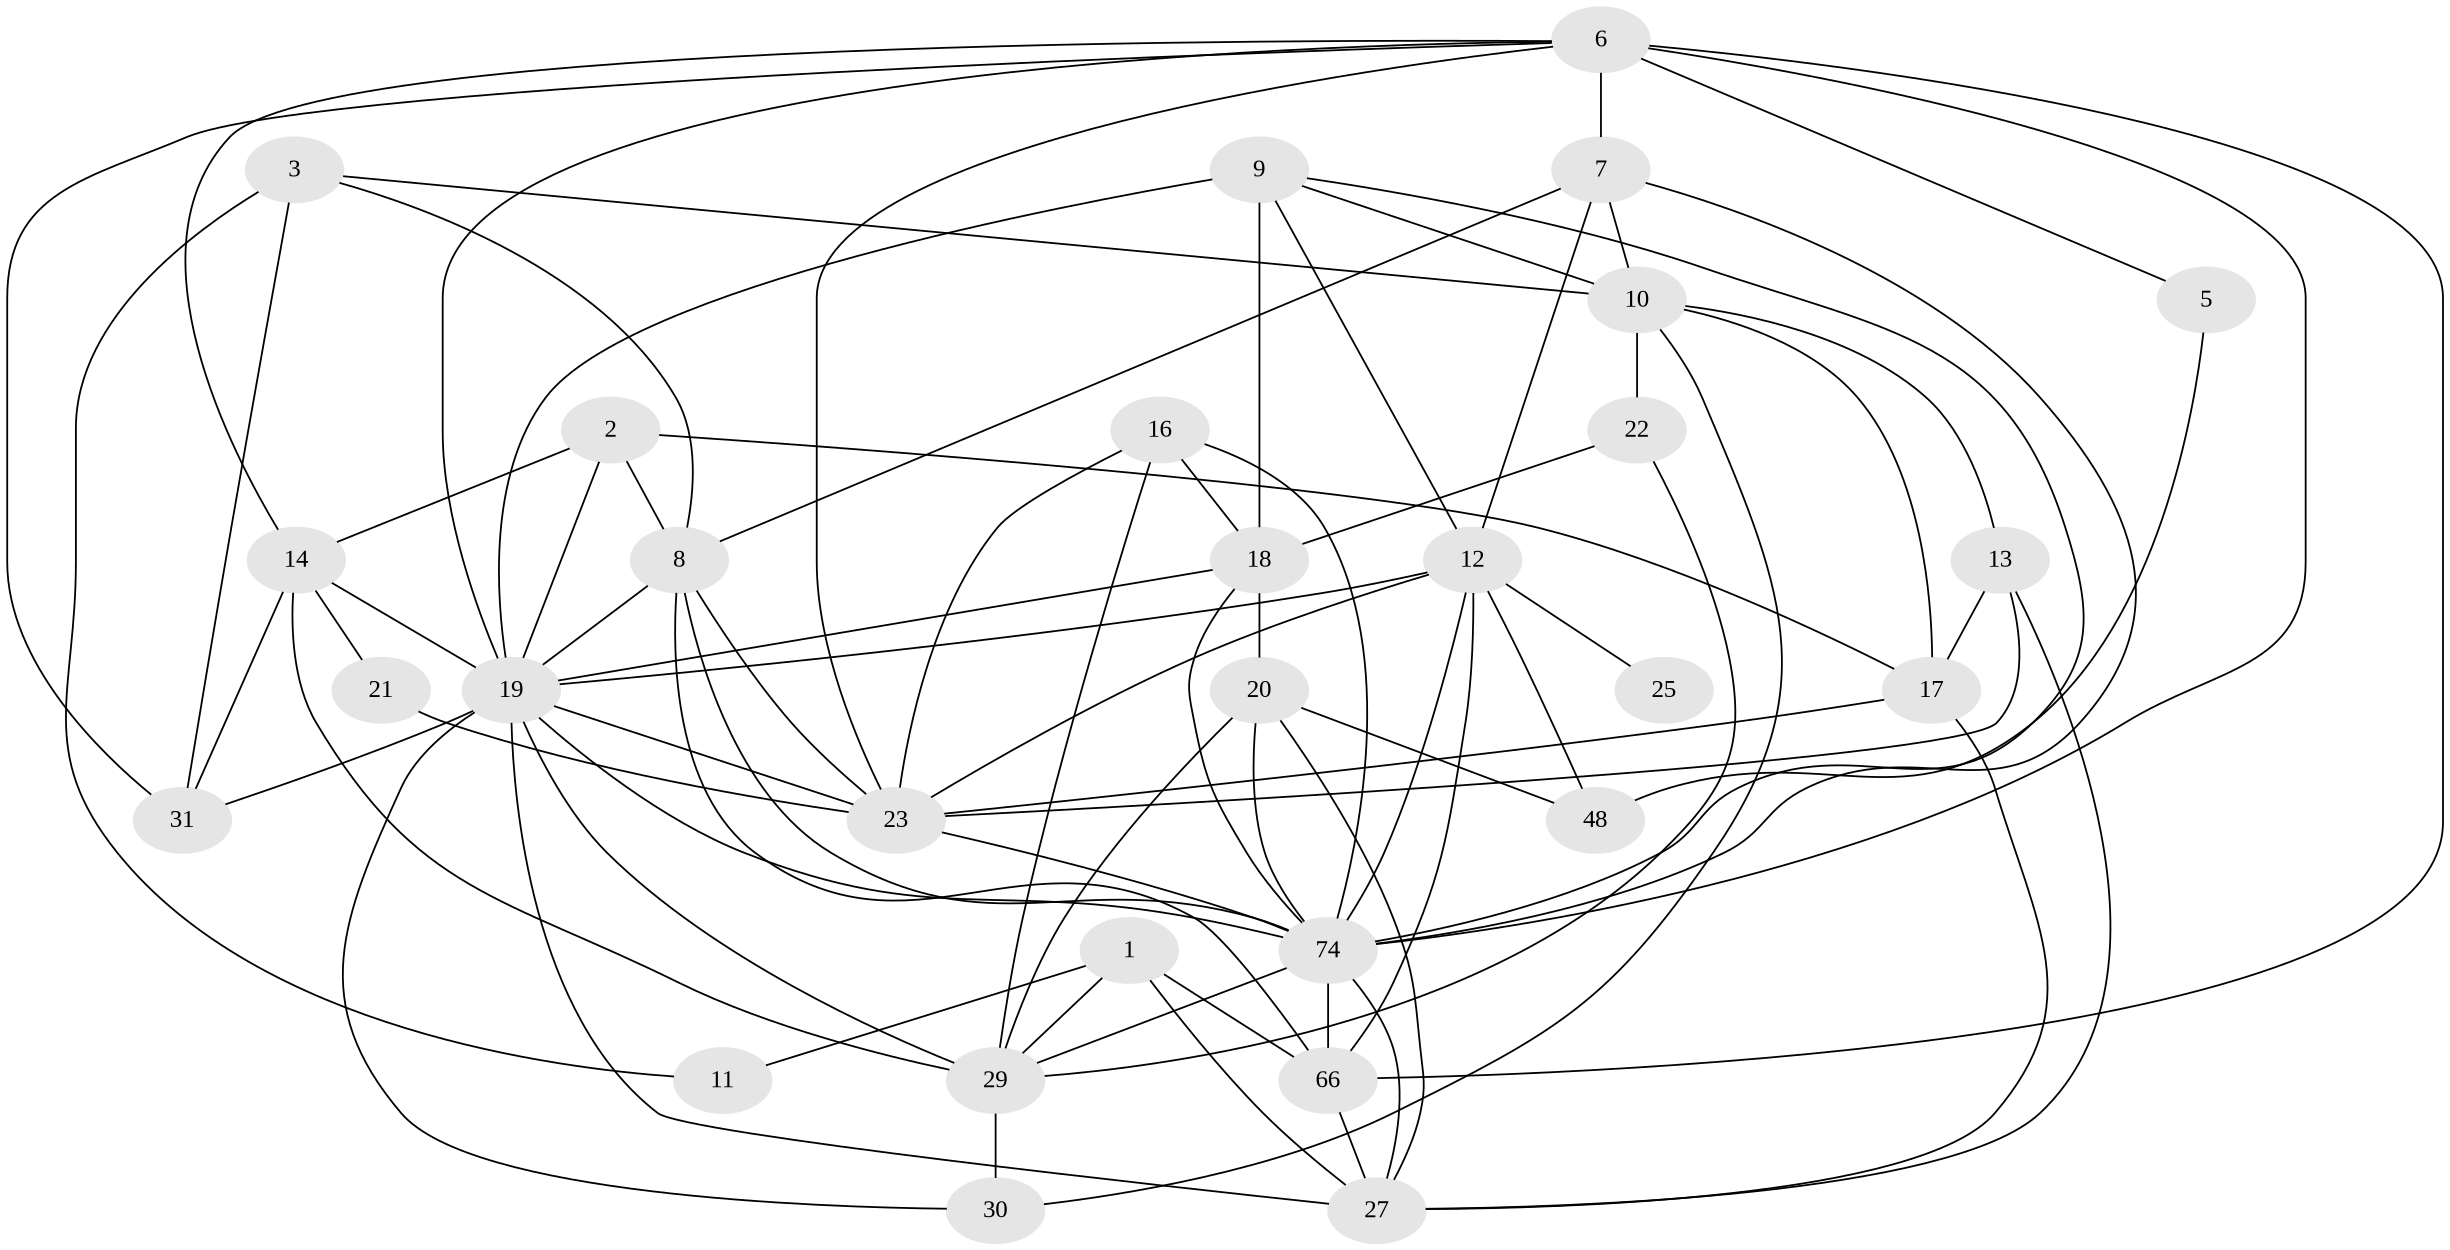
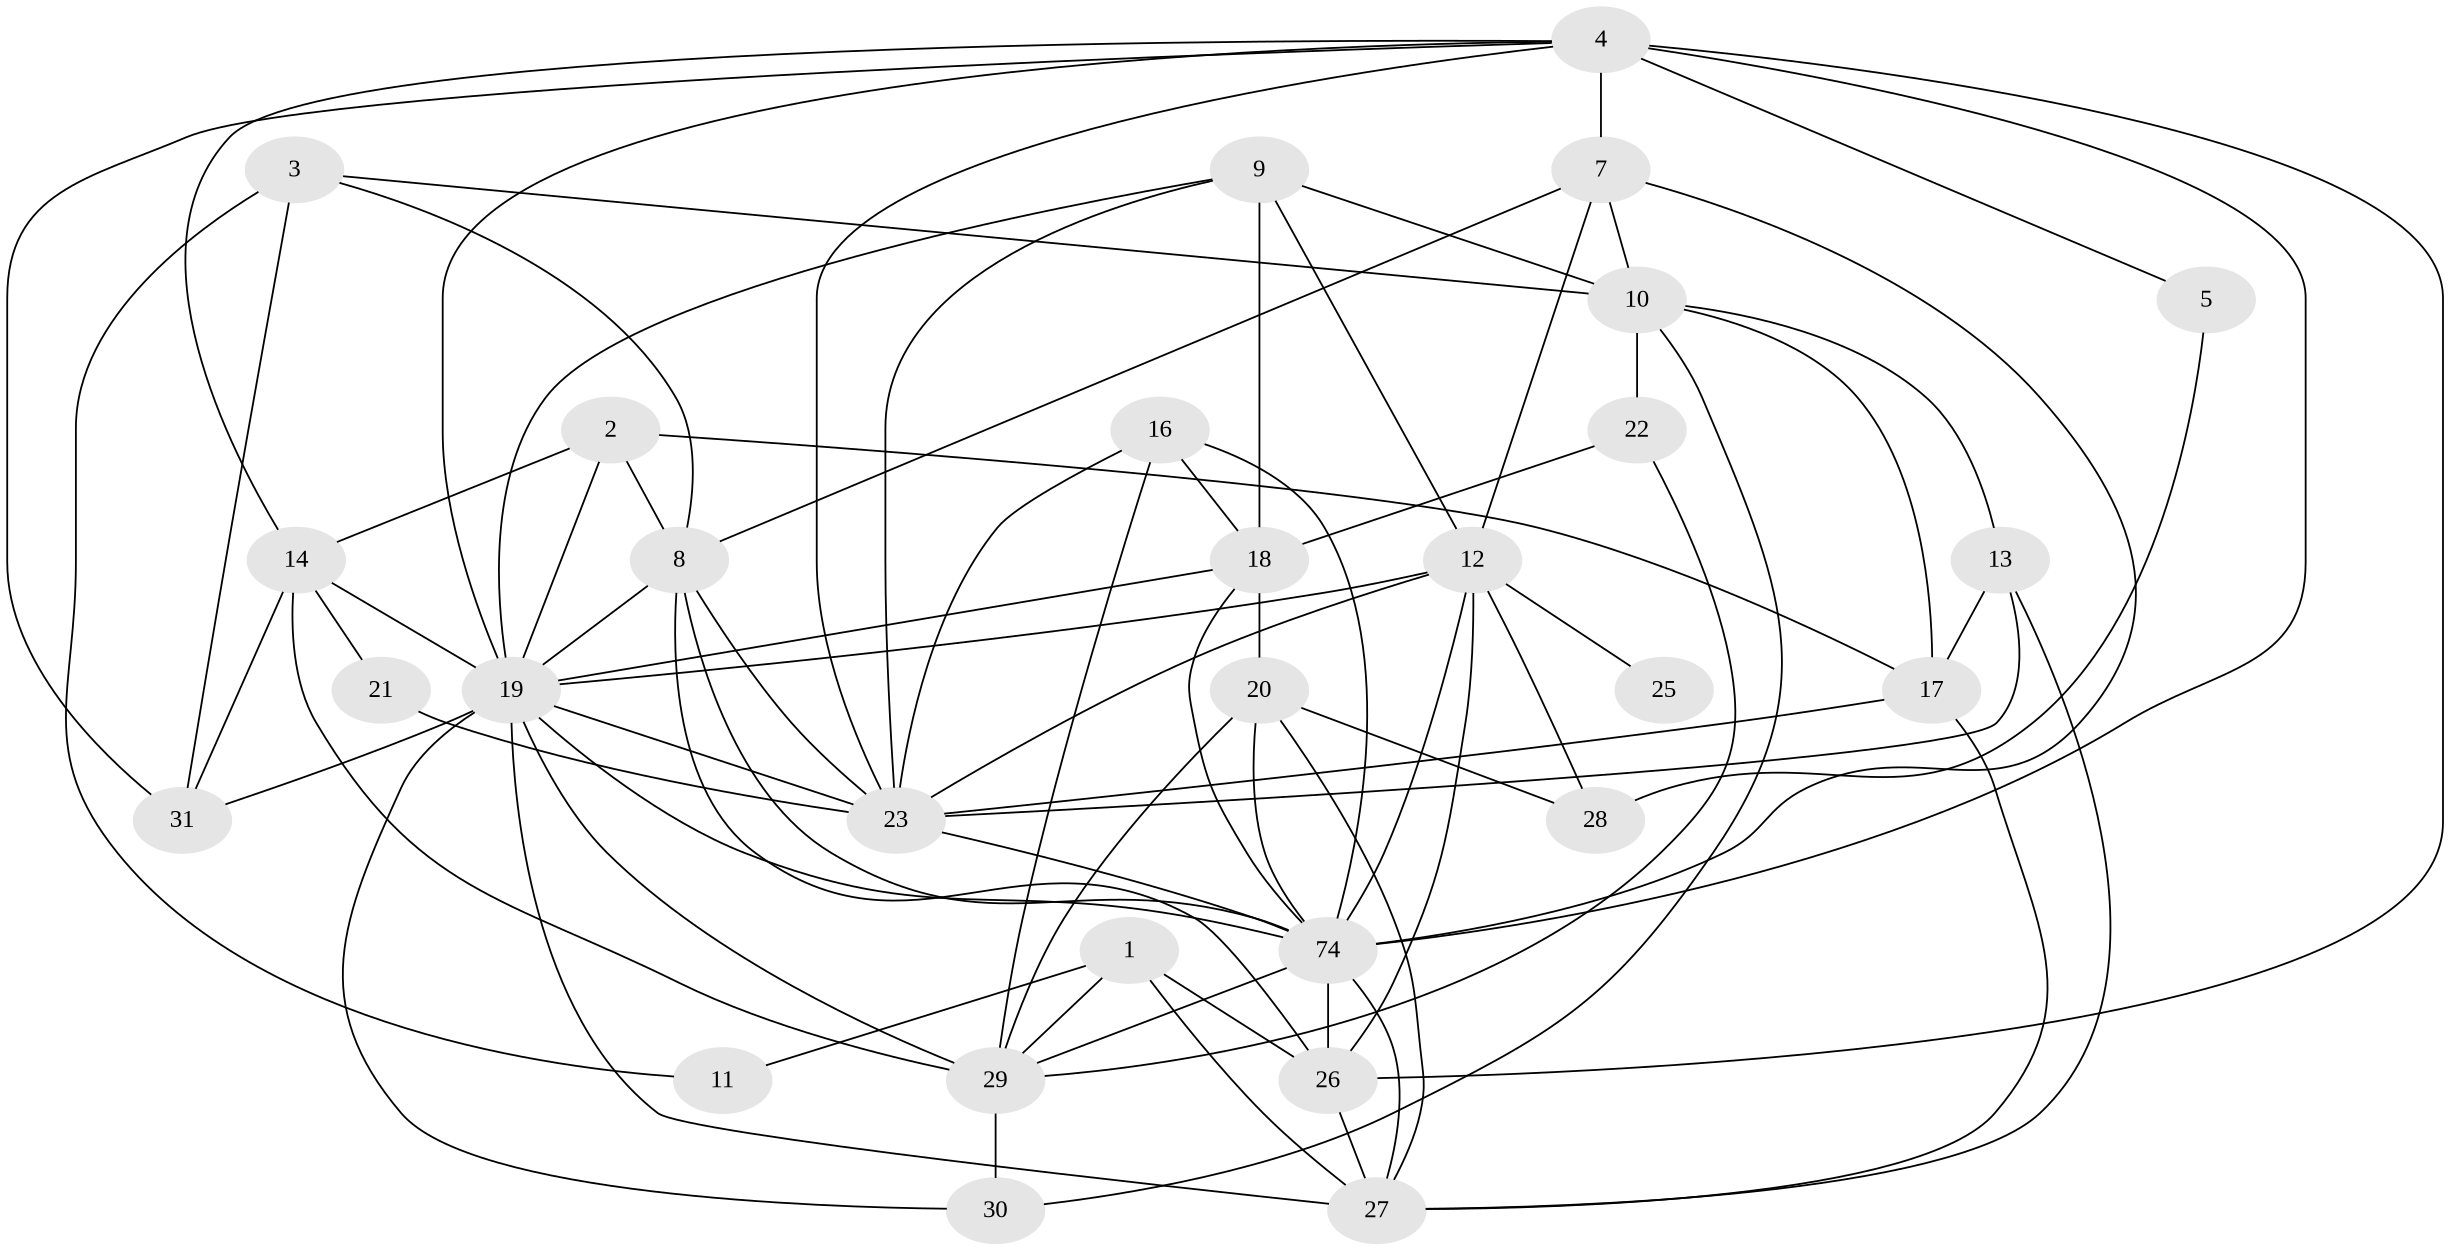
(1601, 40) -> (1601, 40)
(2072, 550) -> (893, 389)
(1596, 820) -> (1596, 820)
(1328, 1081) -> (1328, 1081)
